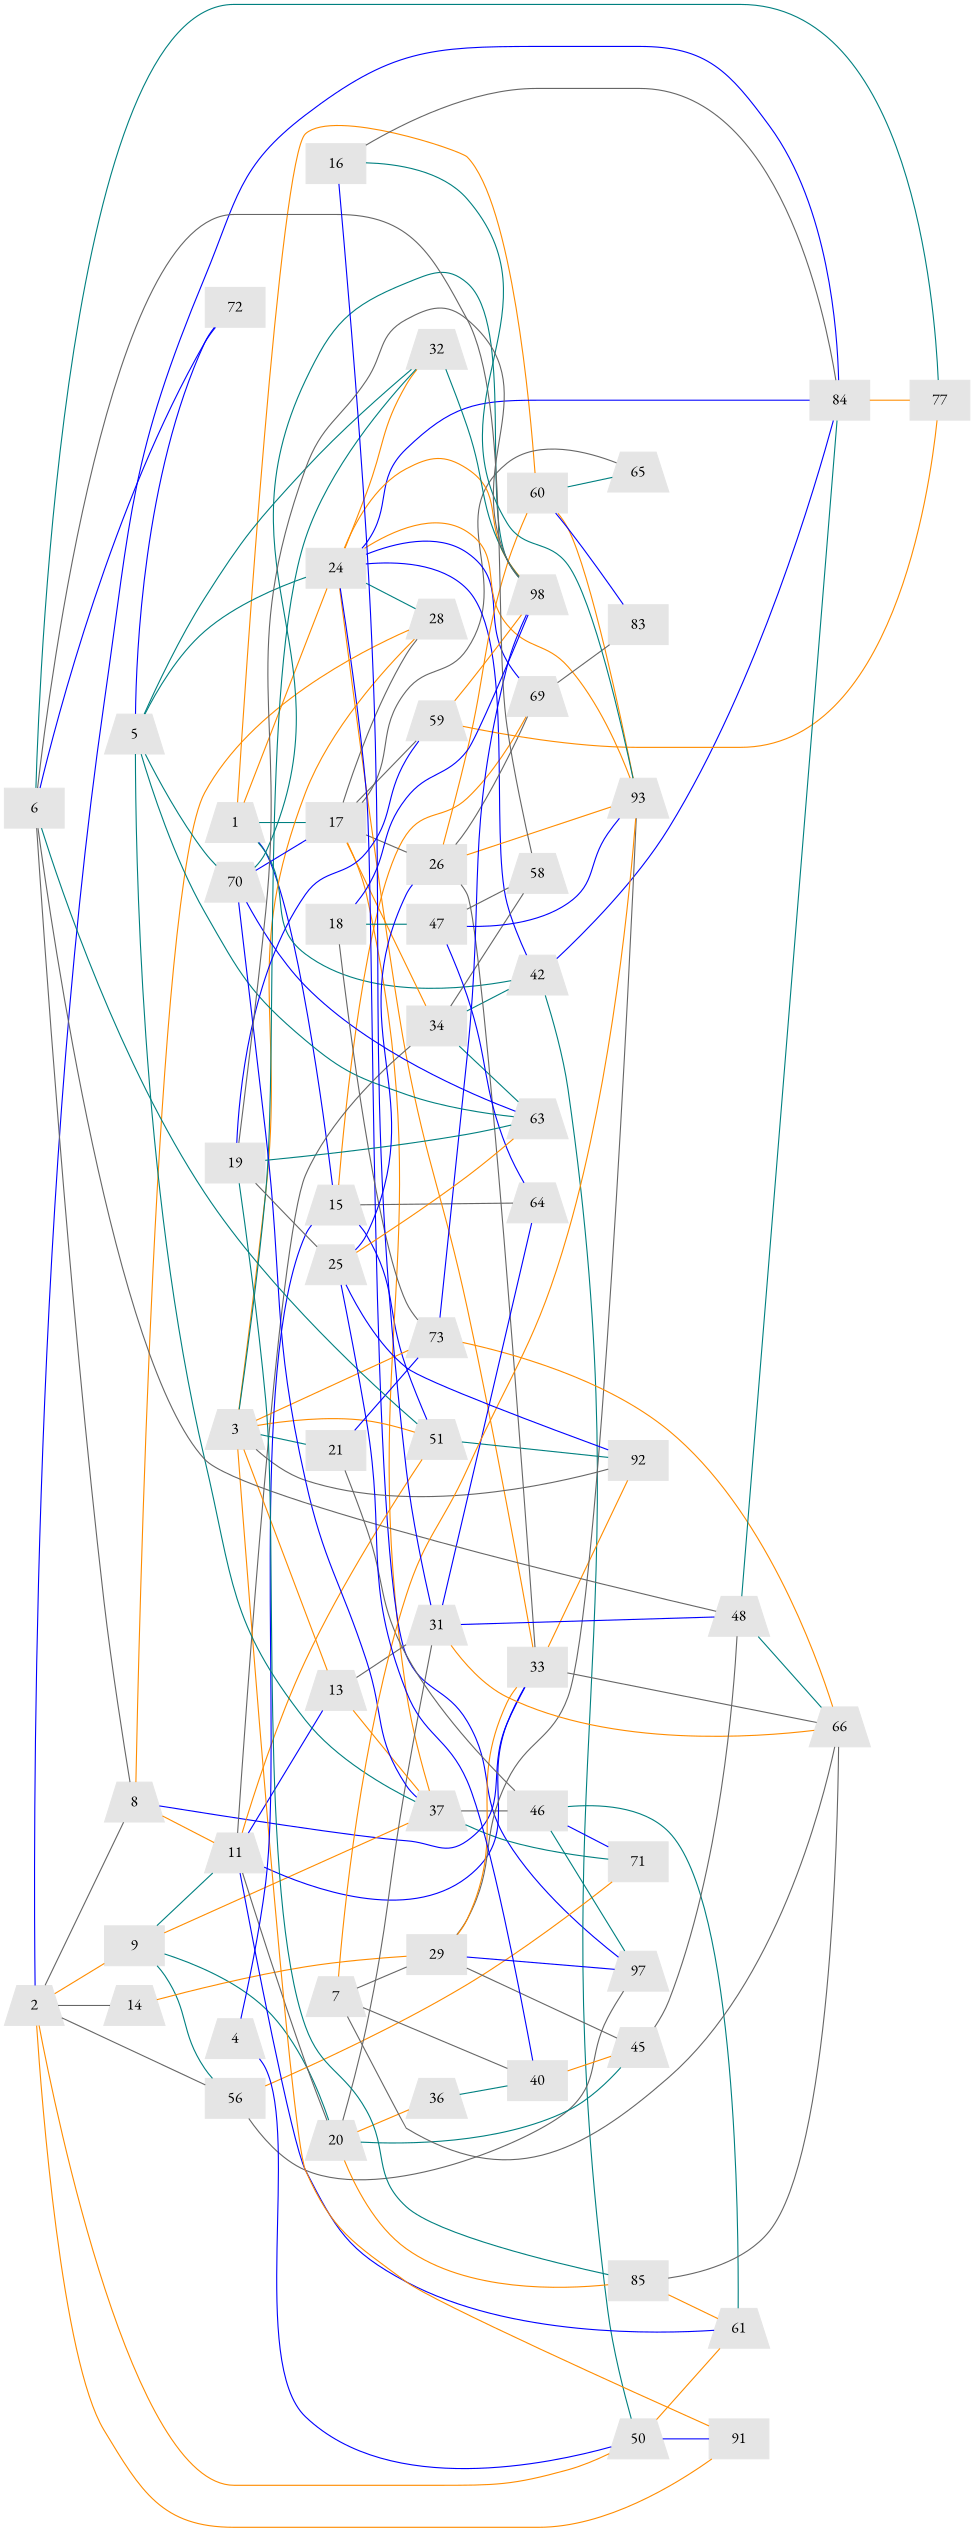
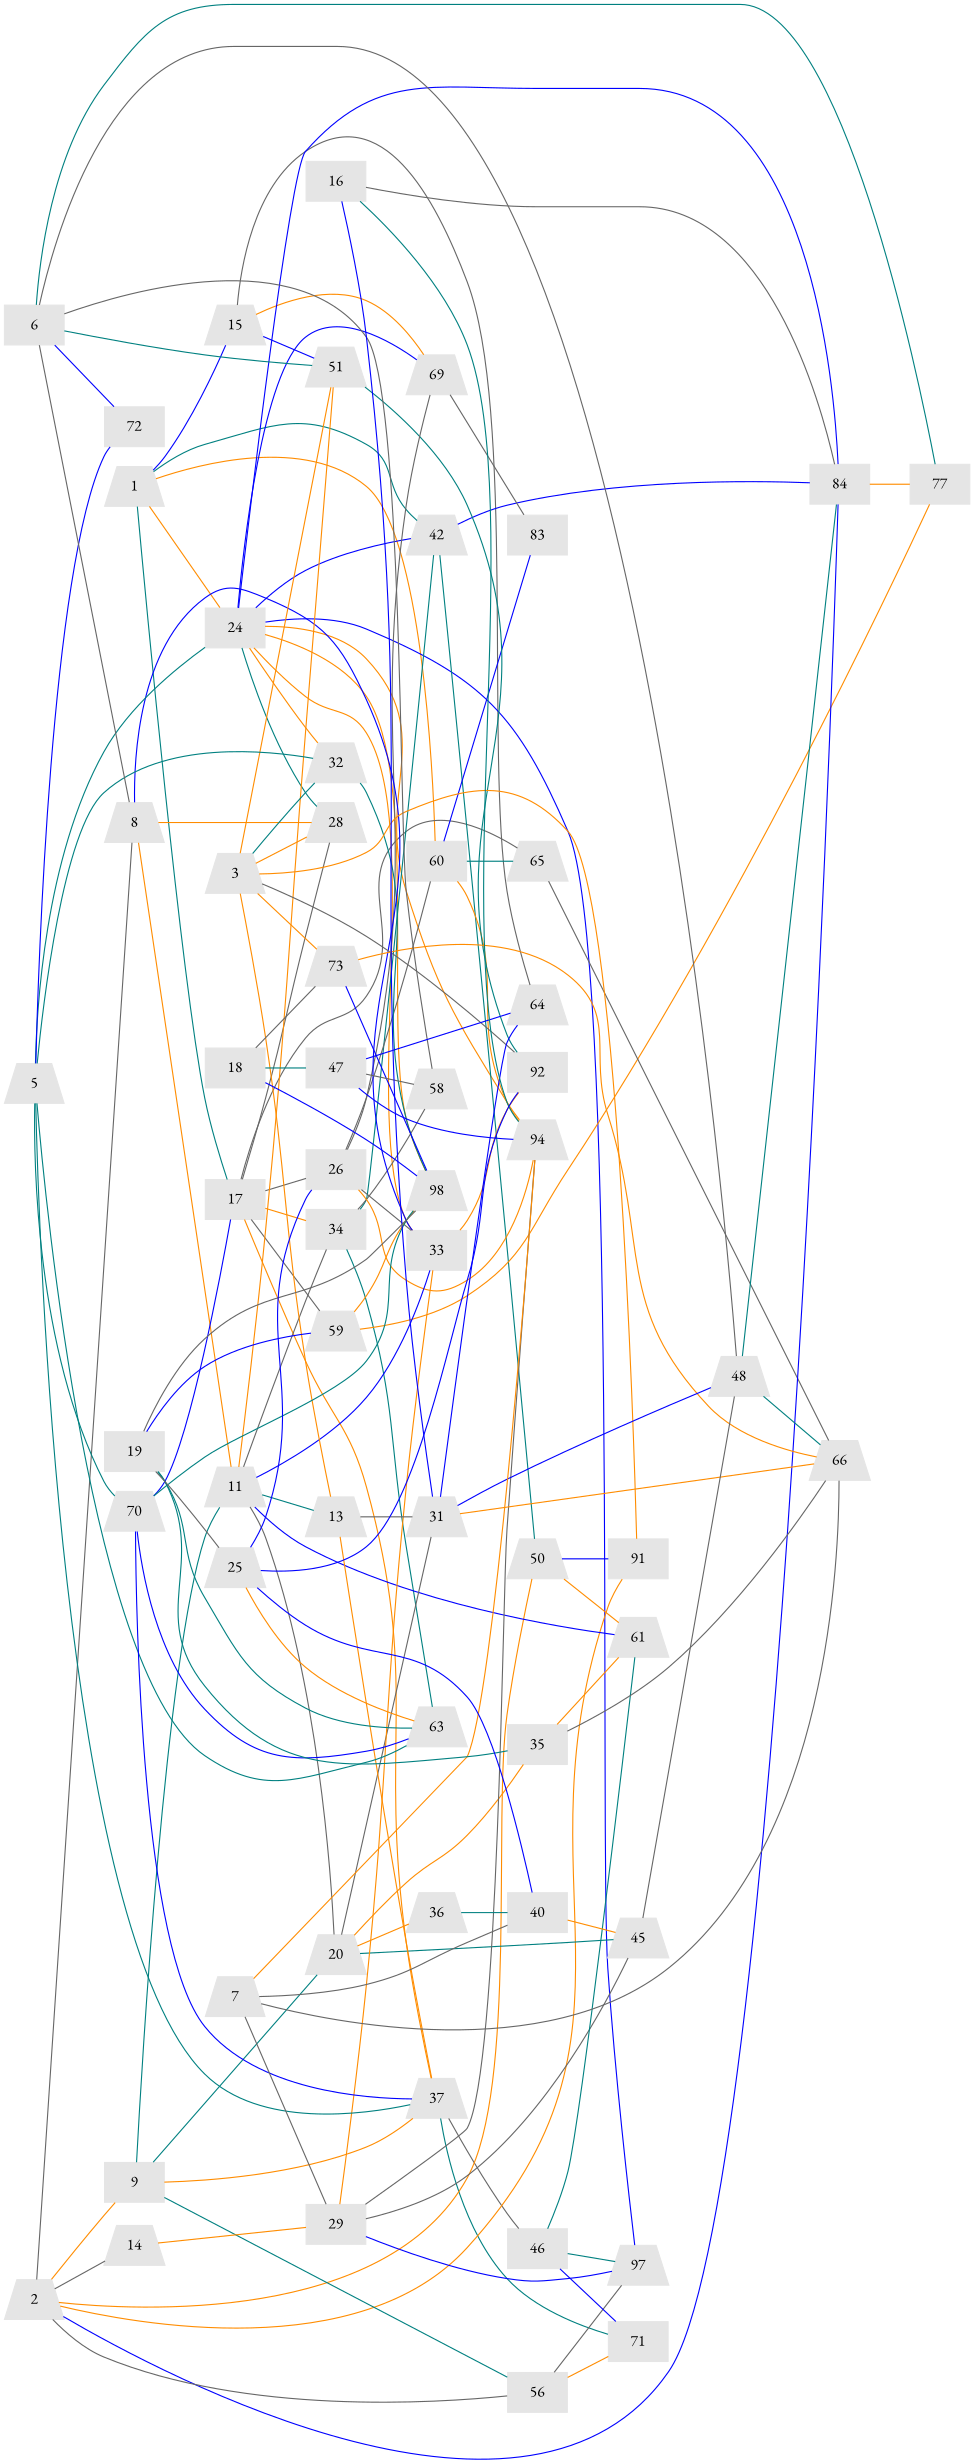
(480, 686) -> (405, 976)
(638, 798) -> (537, 1140)
(336, 1450) -> none
(692, 1698) -> (689, 1161)
(286, 1772) -> (288, 1503)
(235, 2039) -> none
(638, 2281) -> (537, 1745)
